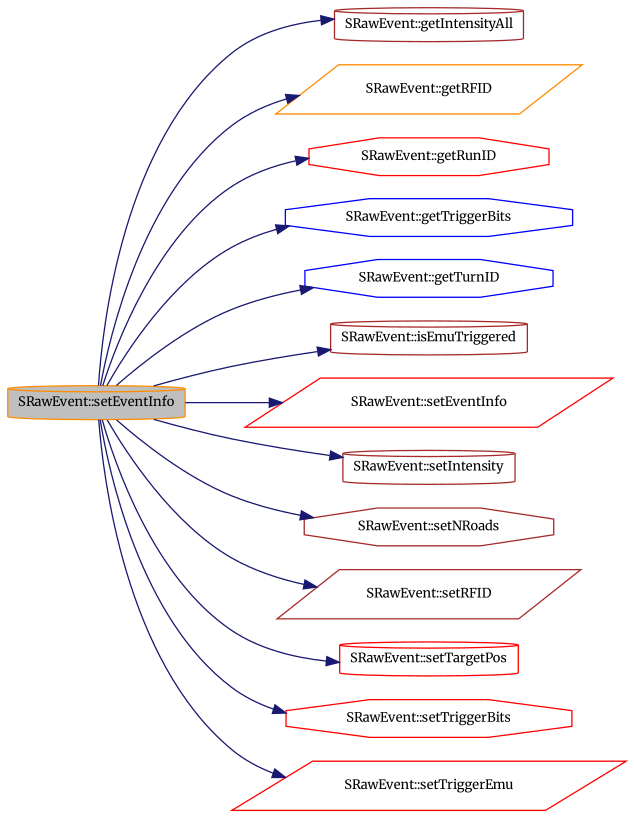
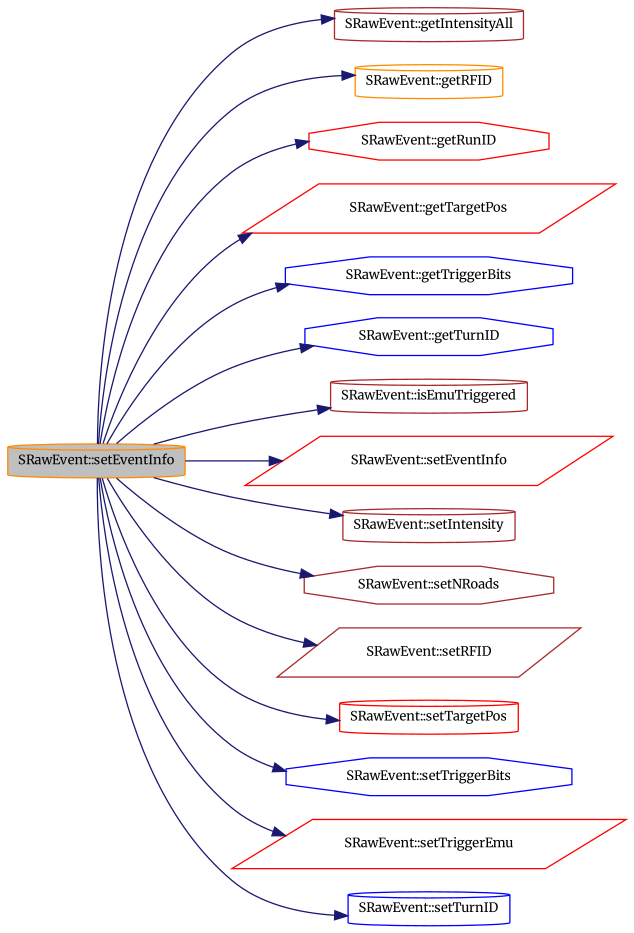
(429, 89) -> (429, 82)
none -> (429, 208)
(429, 718) -> (429, 777)
none -> (429, 909)
